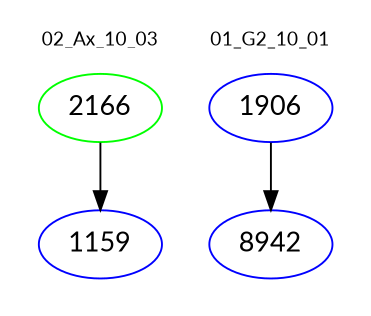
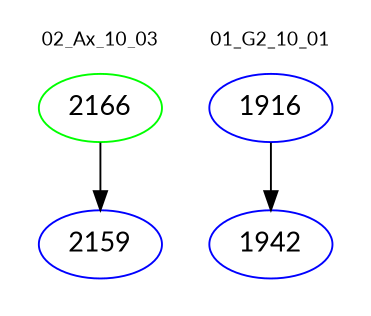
(271, 108) -> (271, 108)
(100, 244) -> (100, 244)
(271, 244) -> (271, 244)
